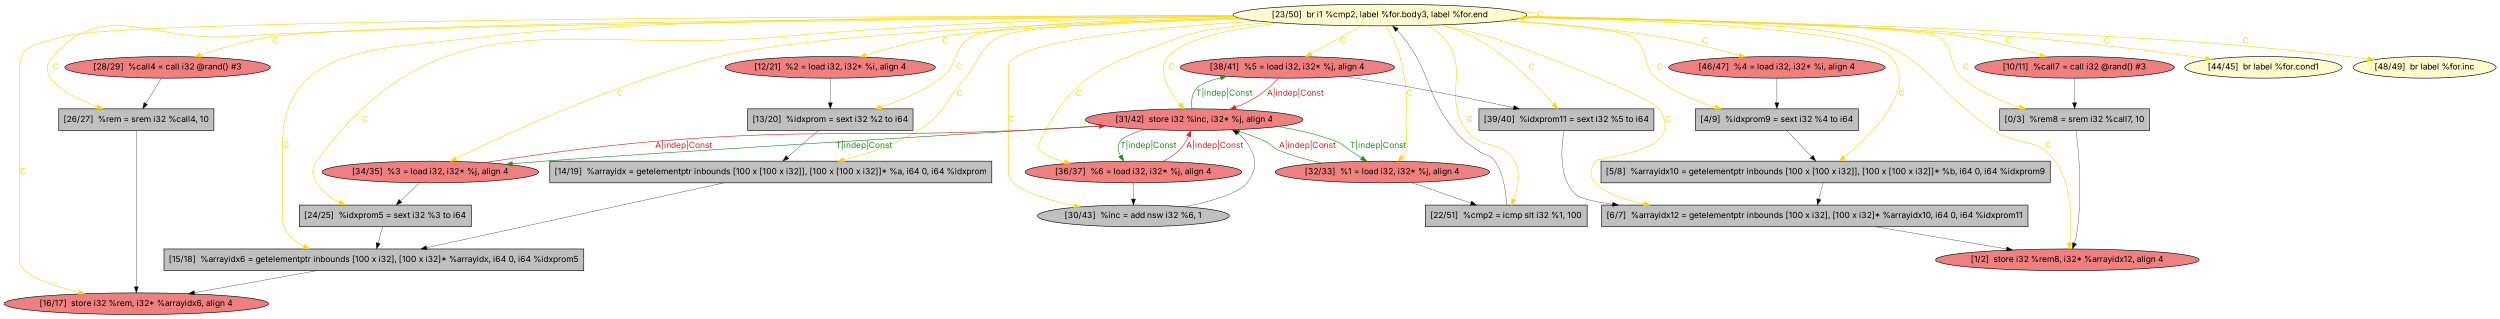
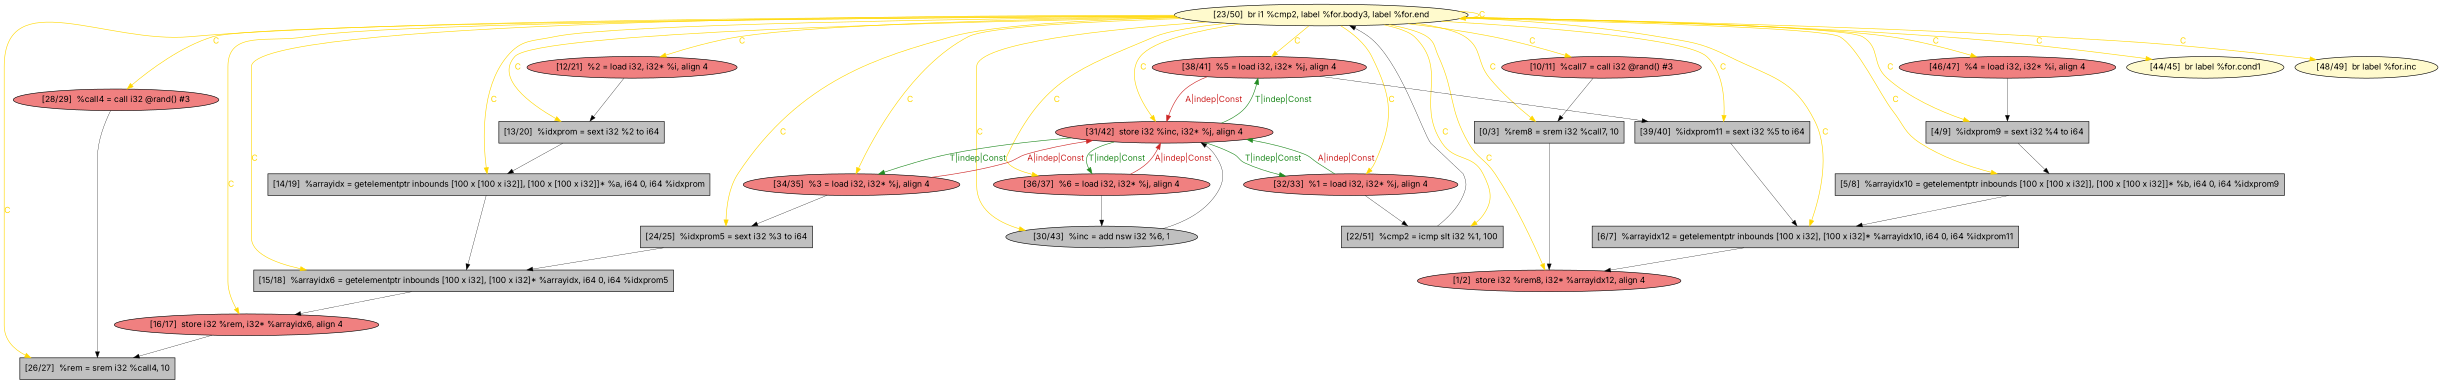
(136, 209) -> (176, 346)
